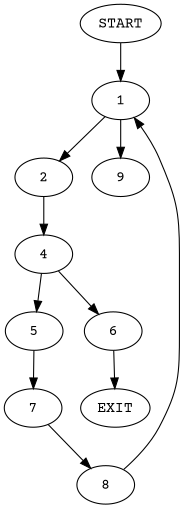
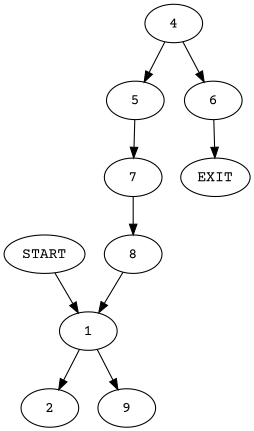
(44, 211) -> none
